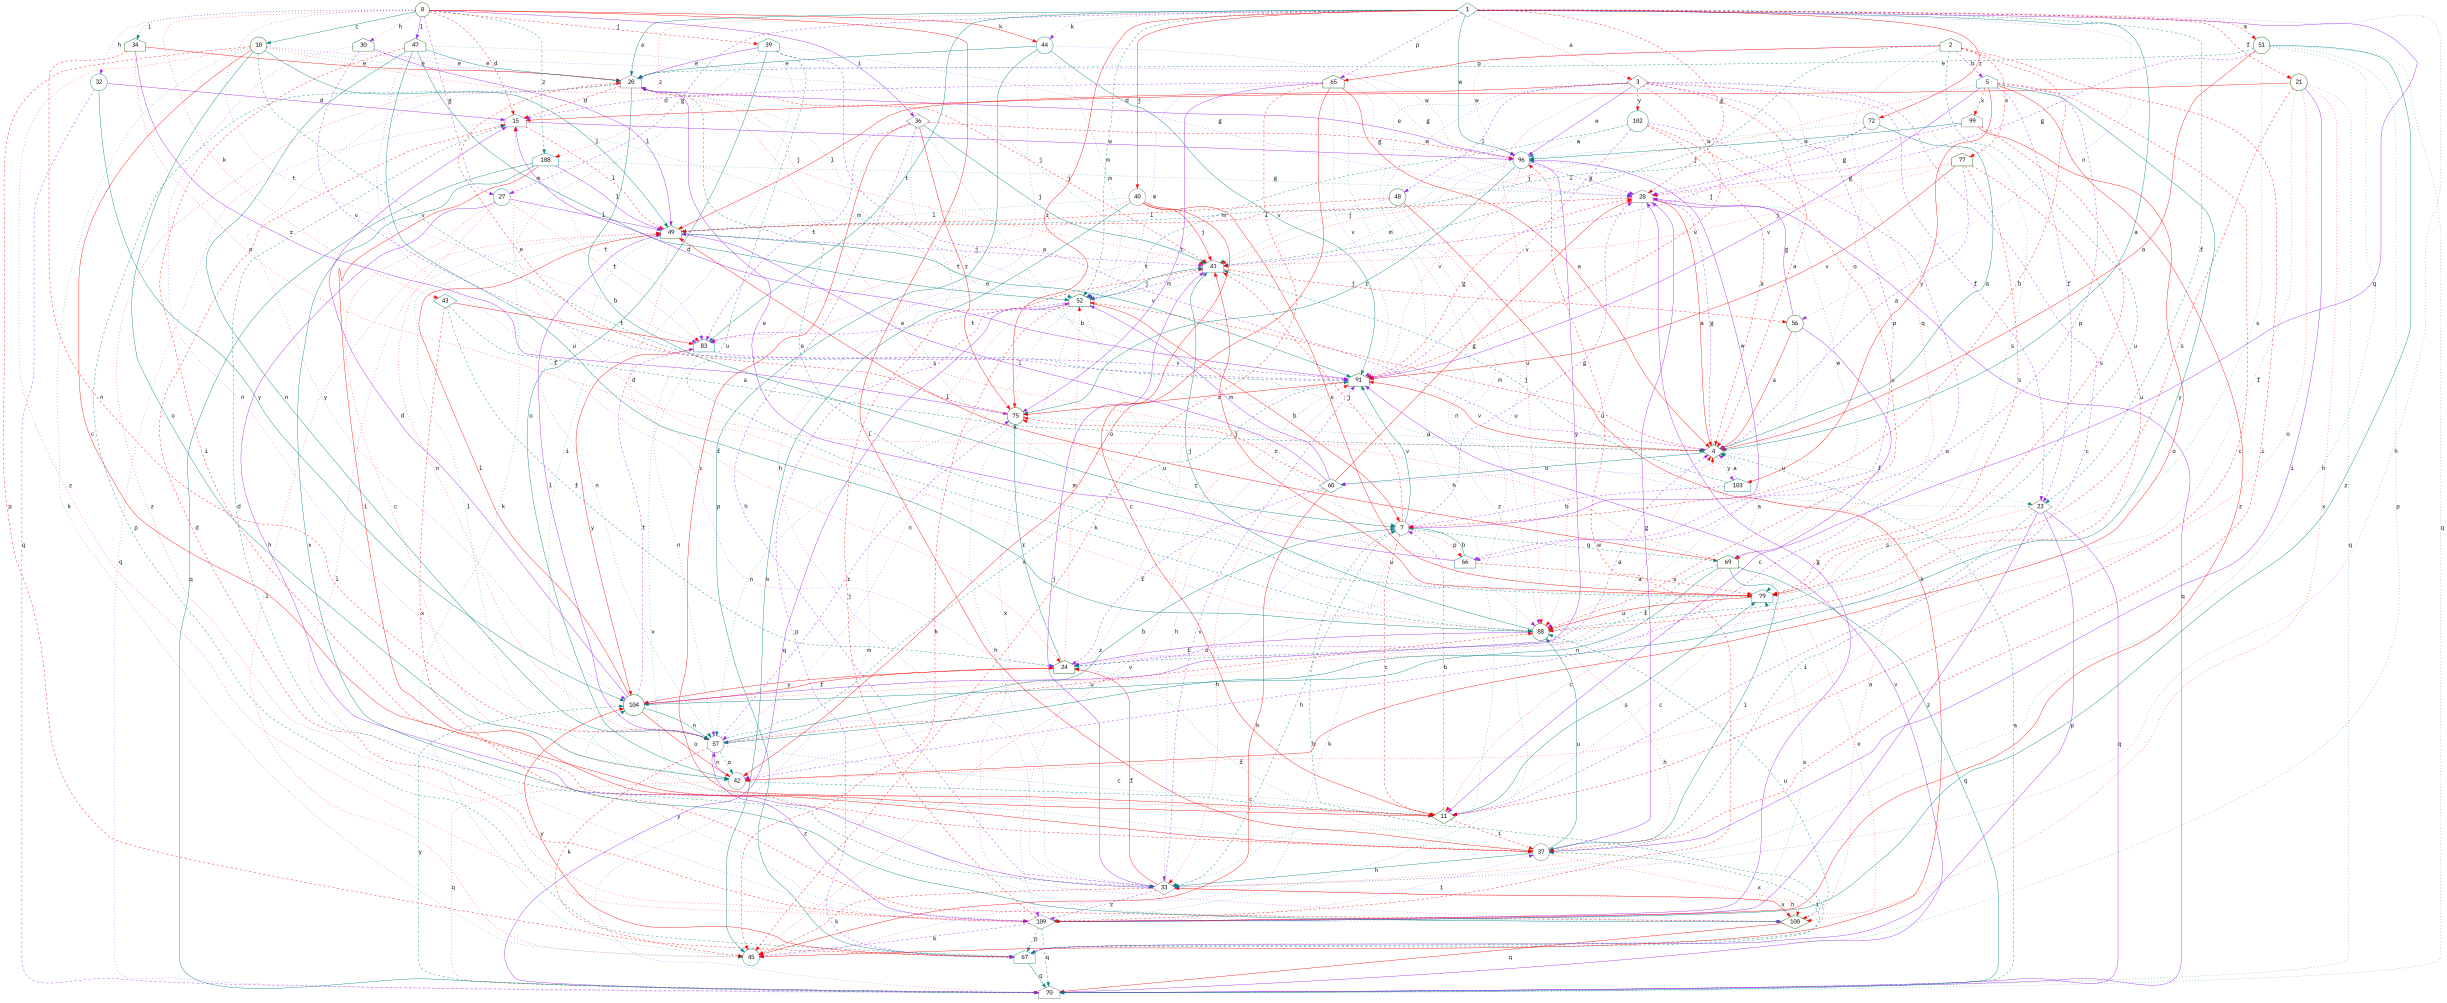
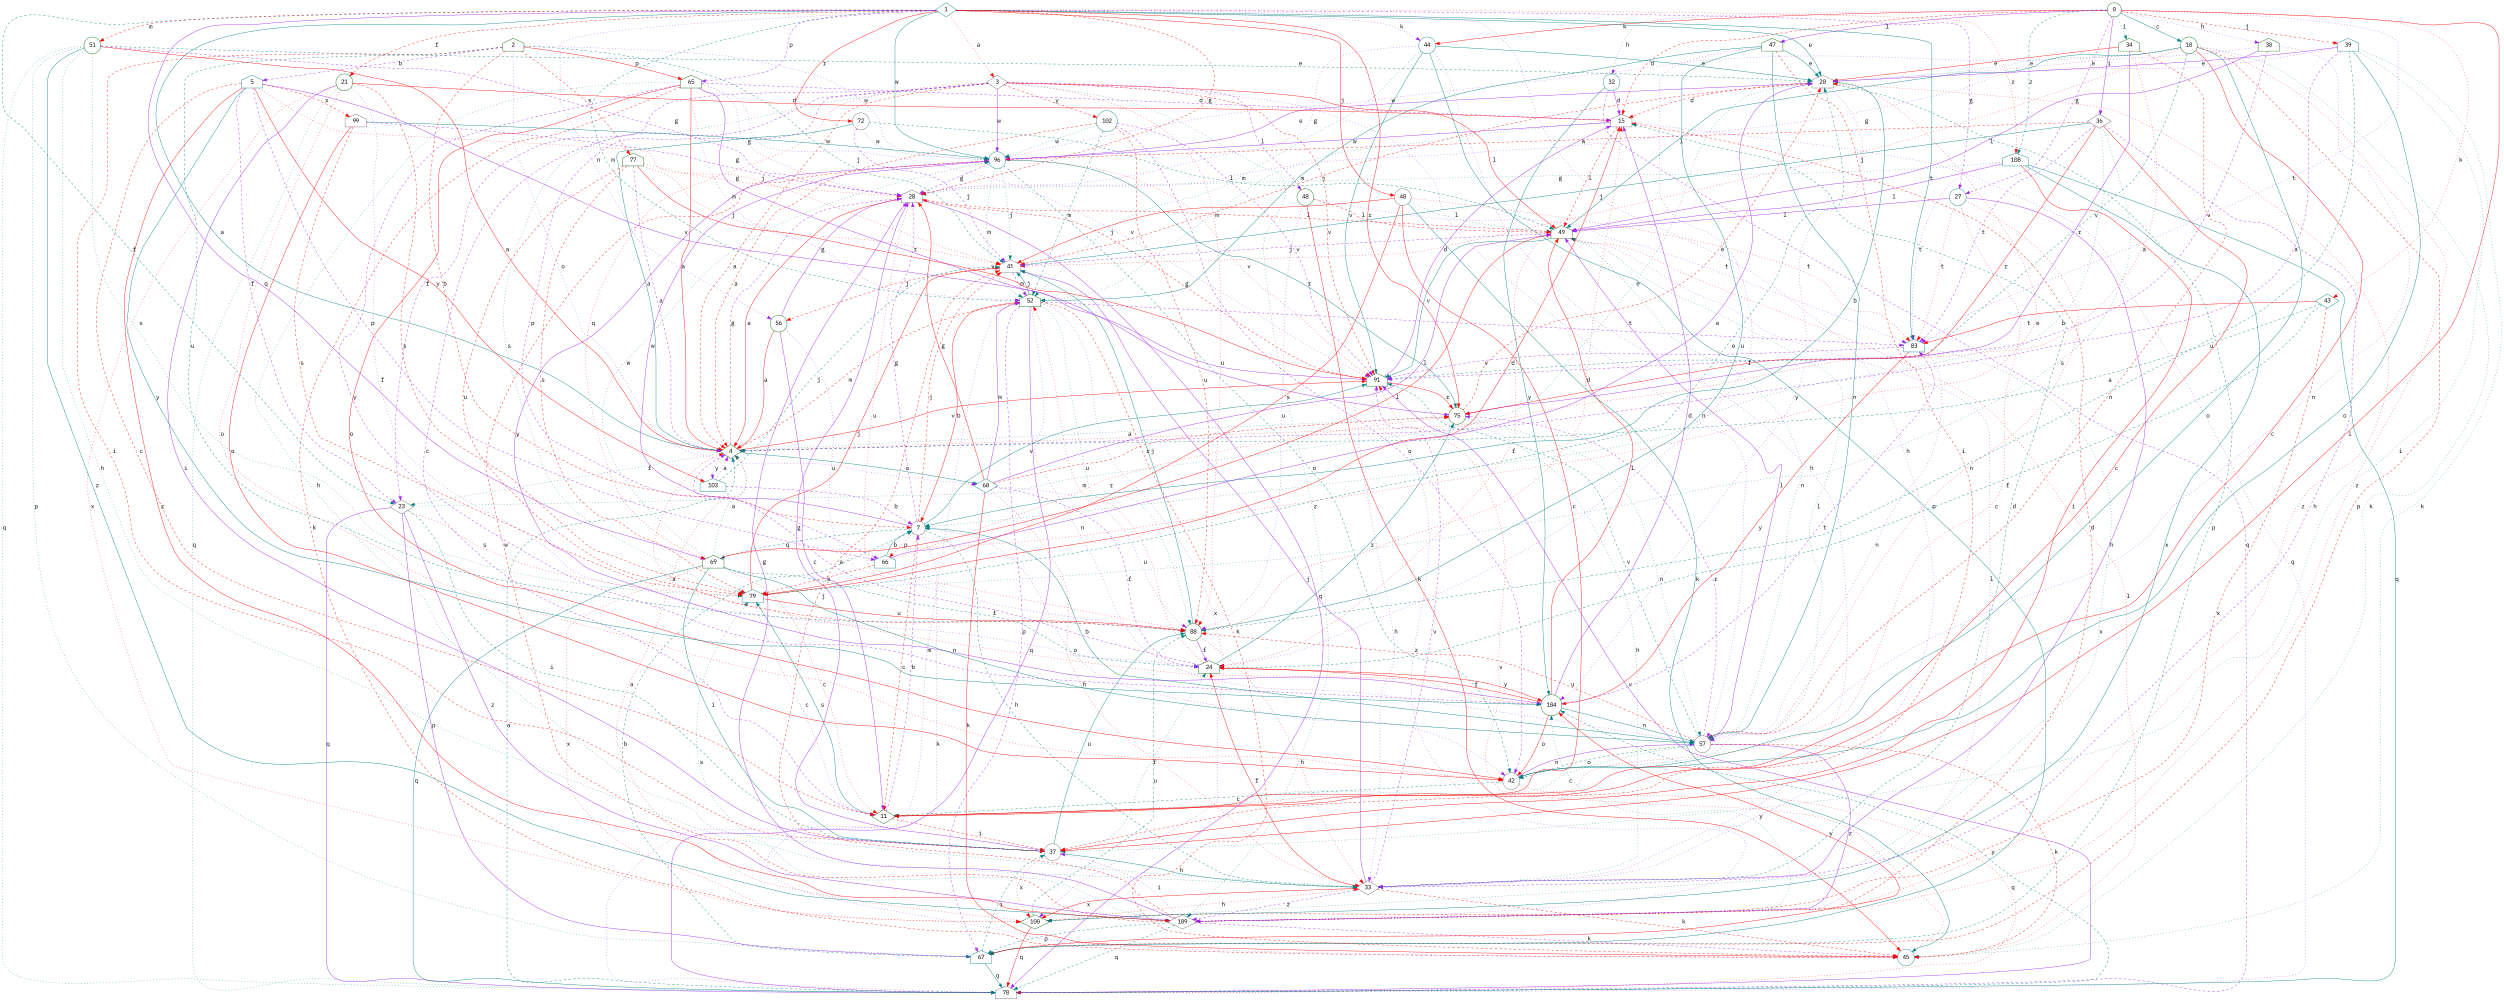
(838, 82) -> none
none -> (1264, 420)
none -> (1284, 494)
none -> (603, 590)
